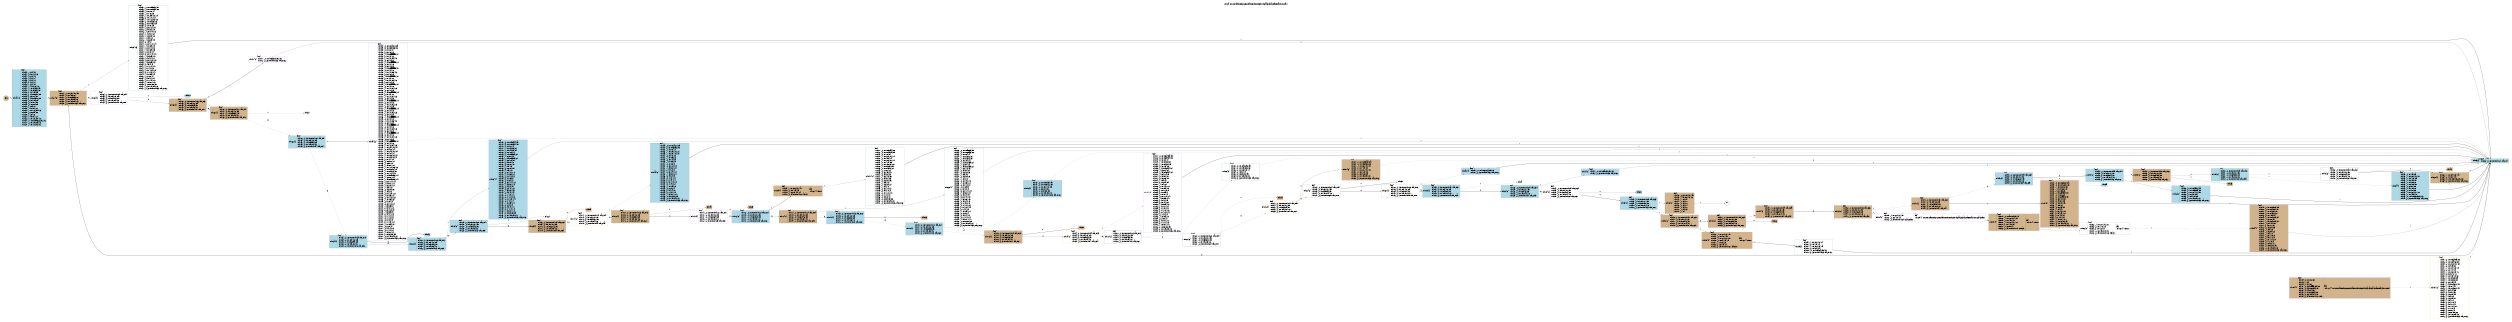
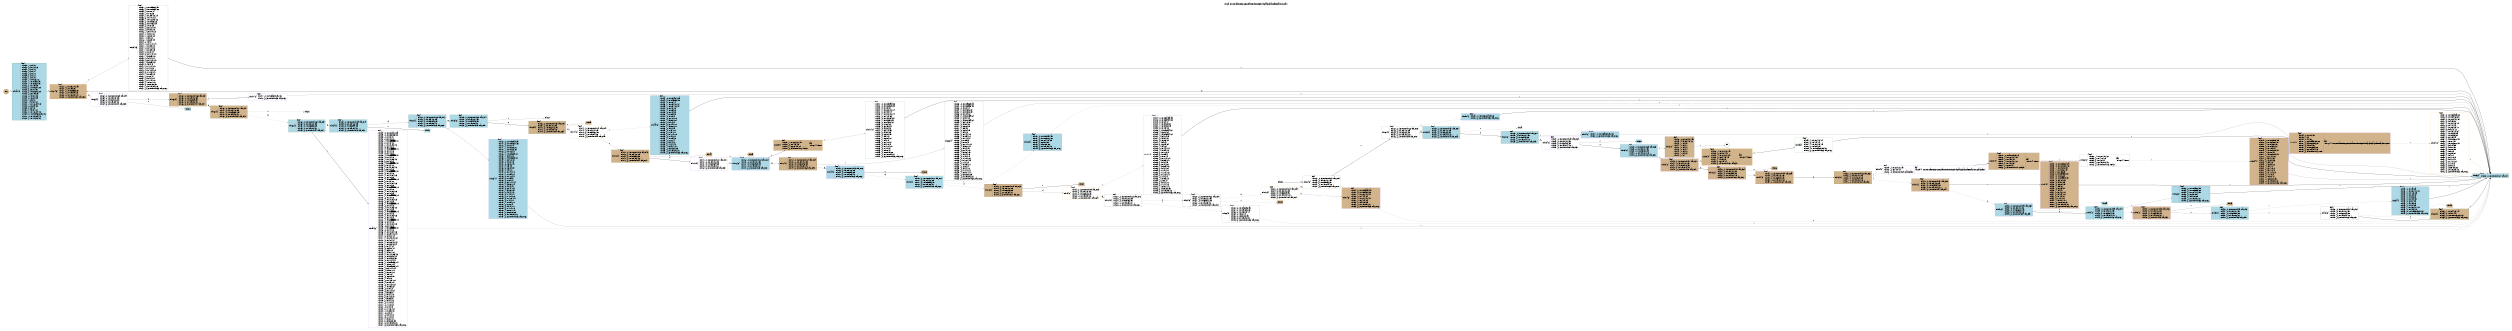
(1369, 186) -> (1293, 182)
